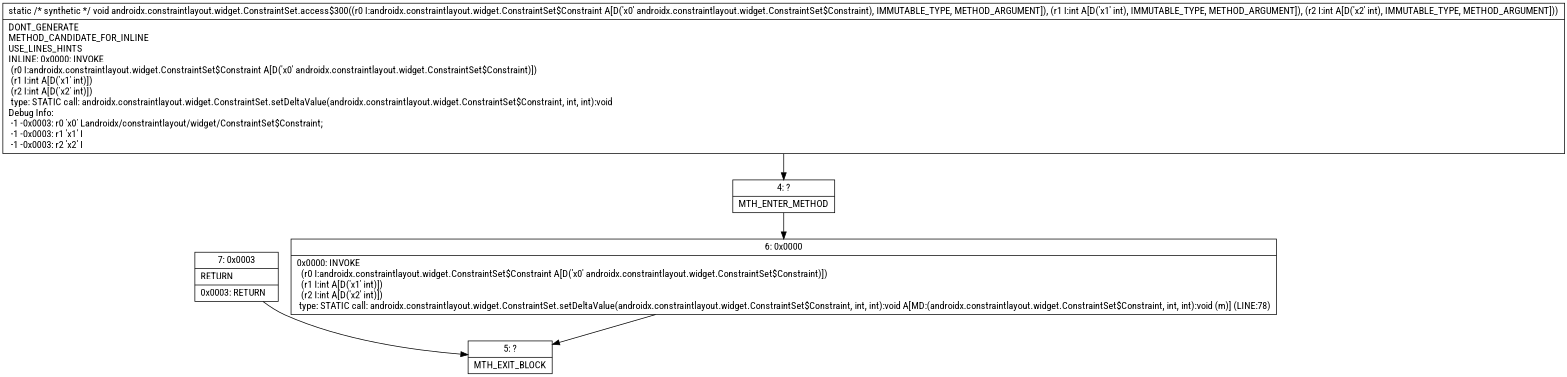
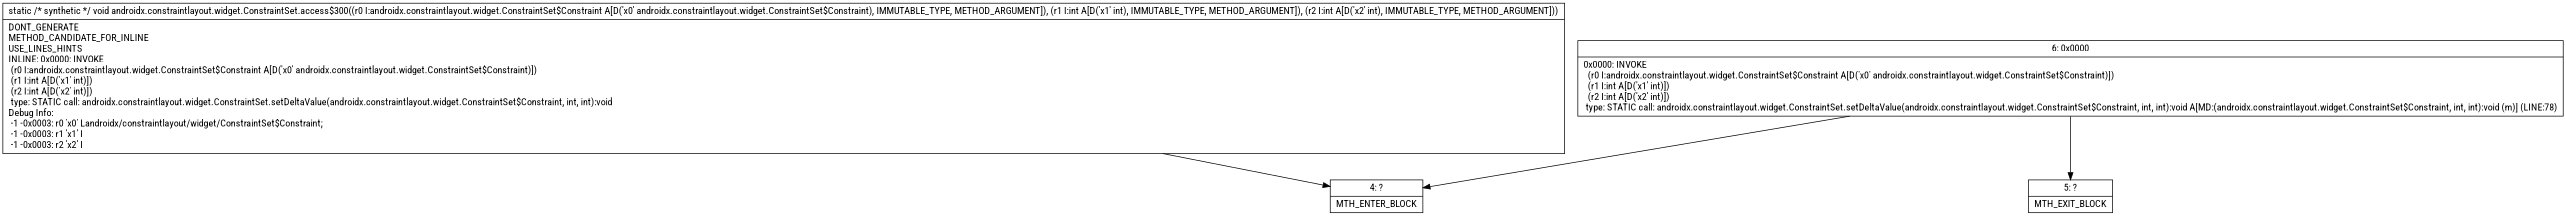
(784, 204) -> (1377, 204)
(784, 222) -> (1640, 151)
(237, 277) -> none
